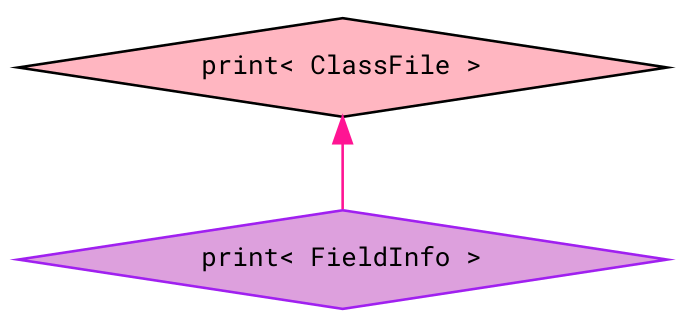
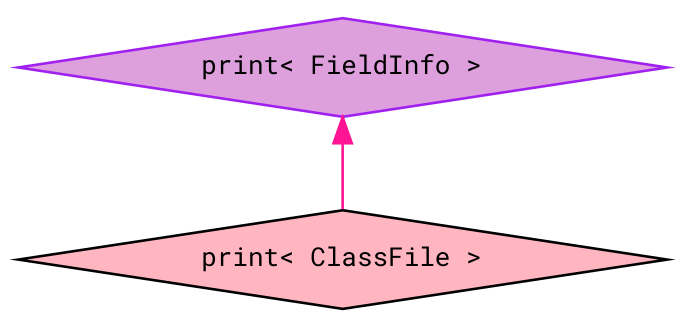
(343, 177) -> (343, 177)
